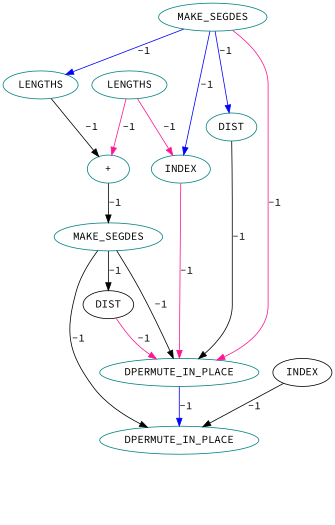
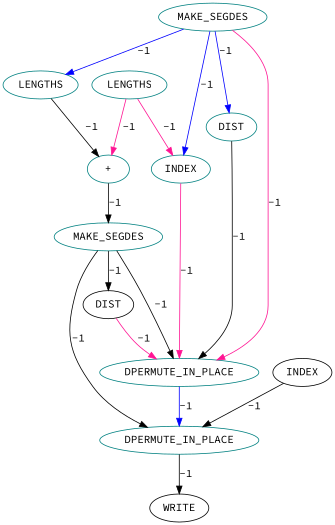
none -> (179, 508)
